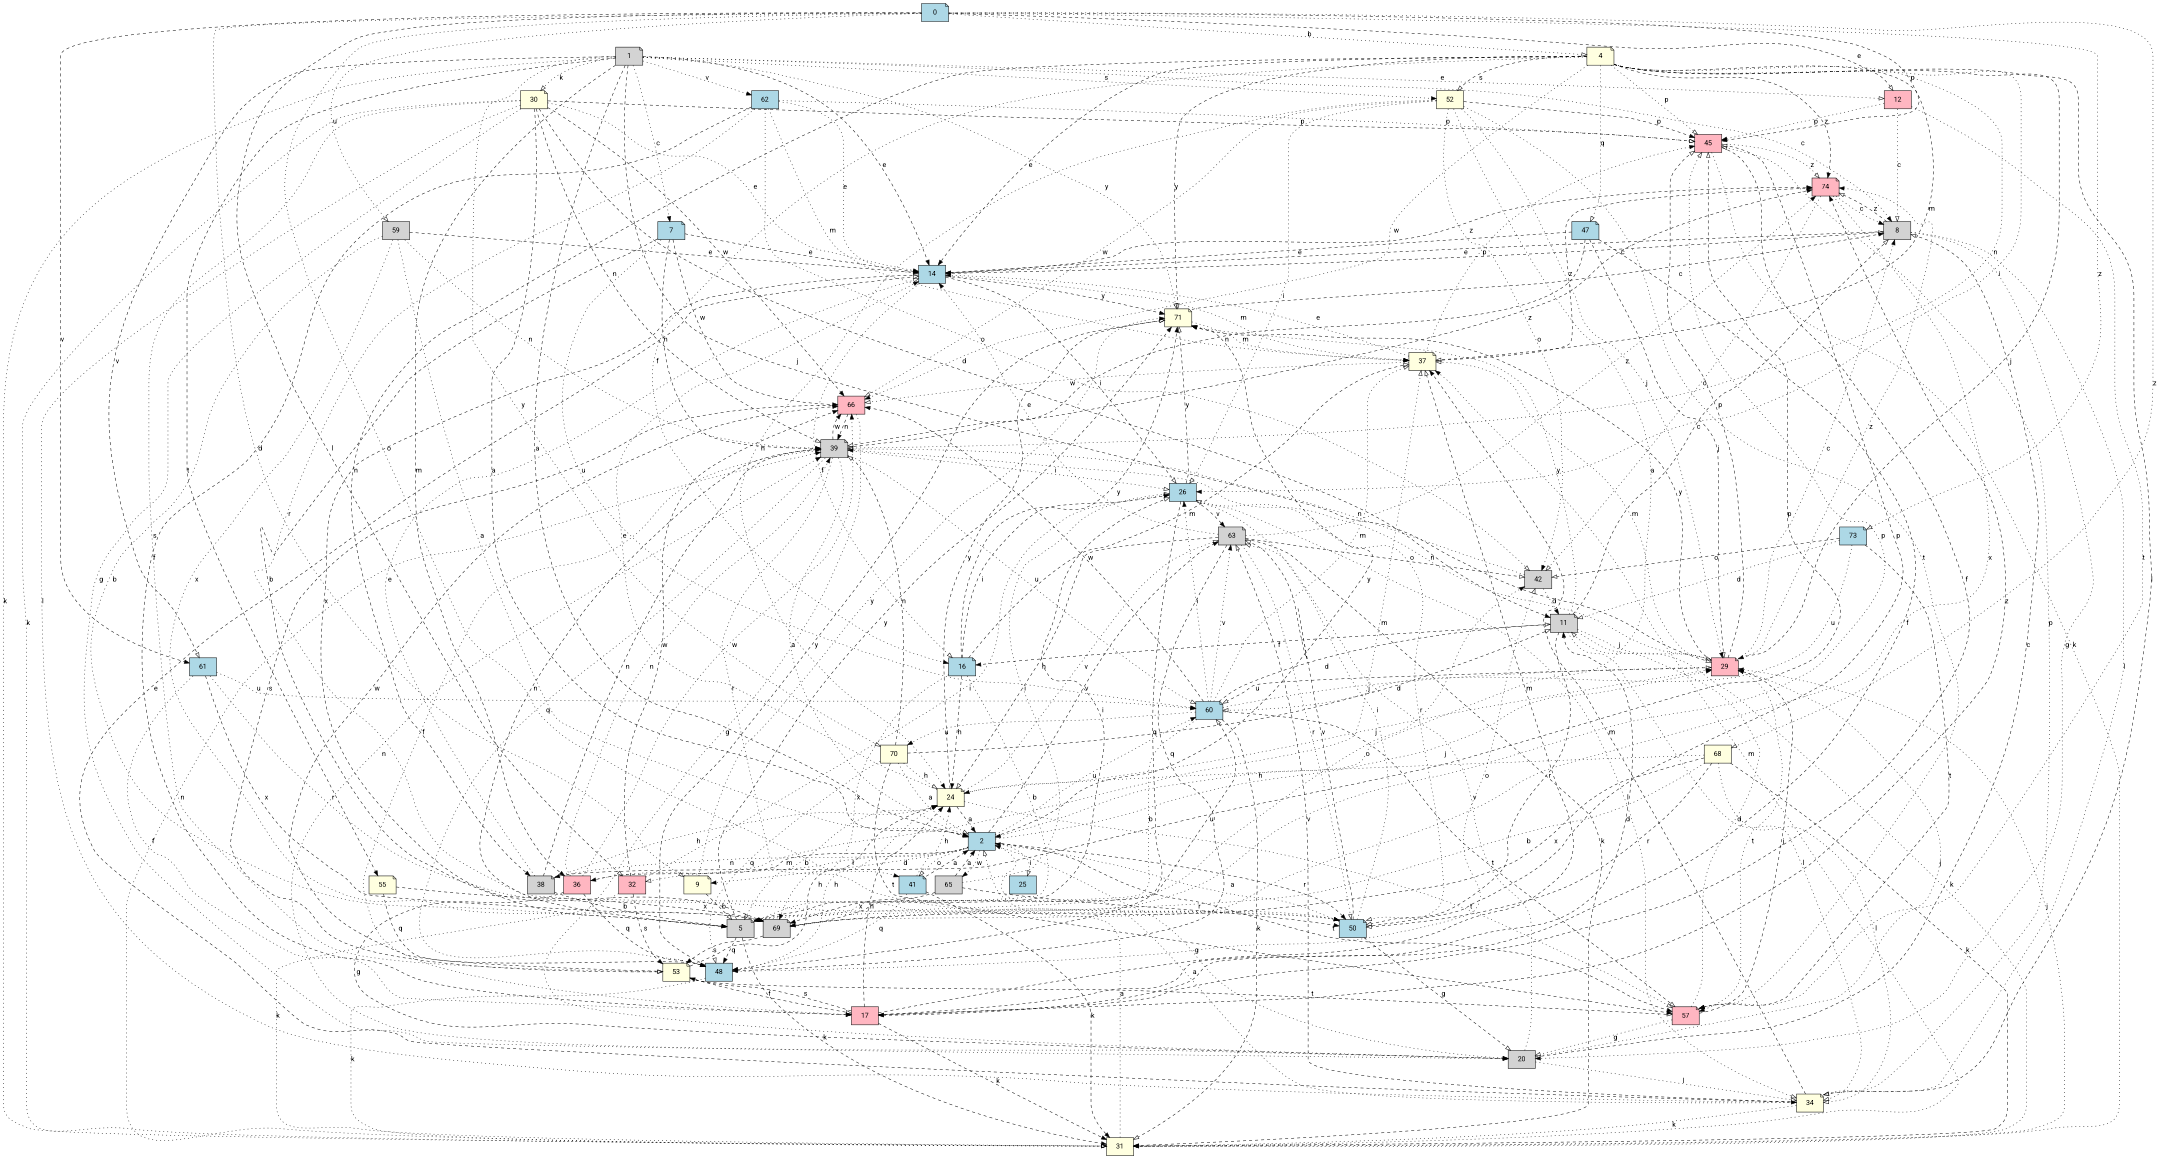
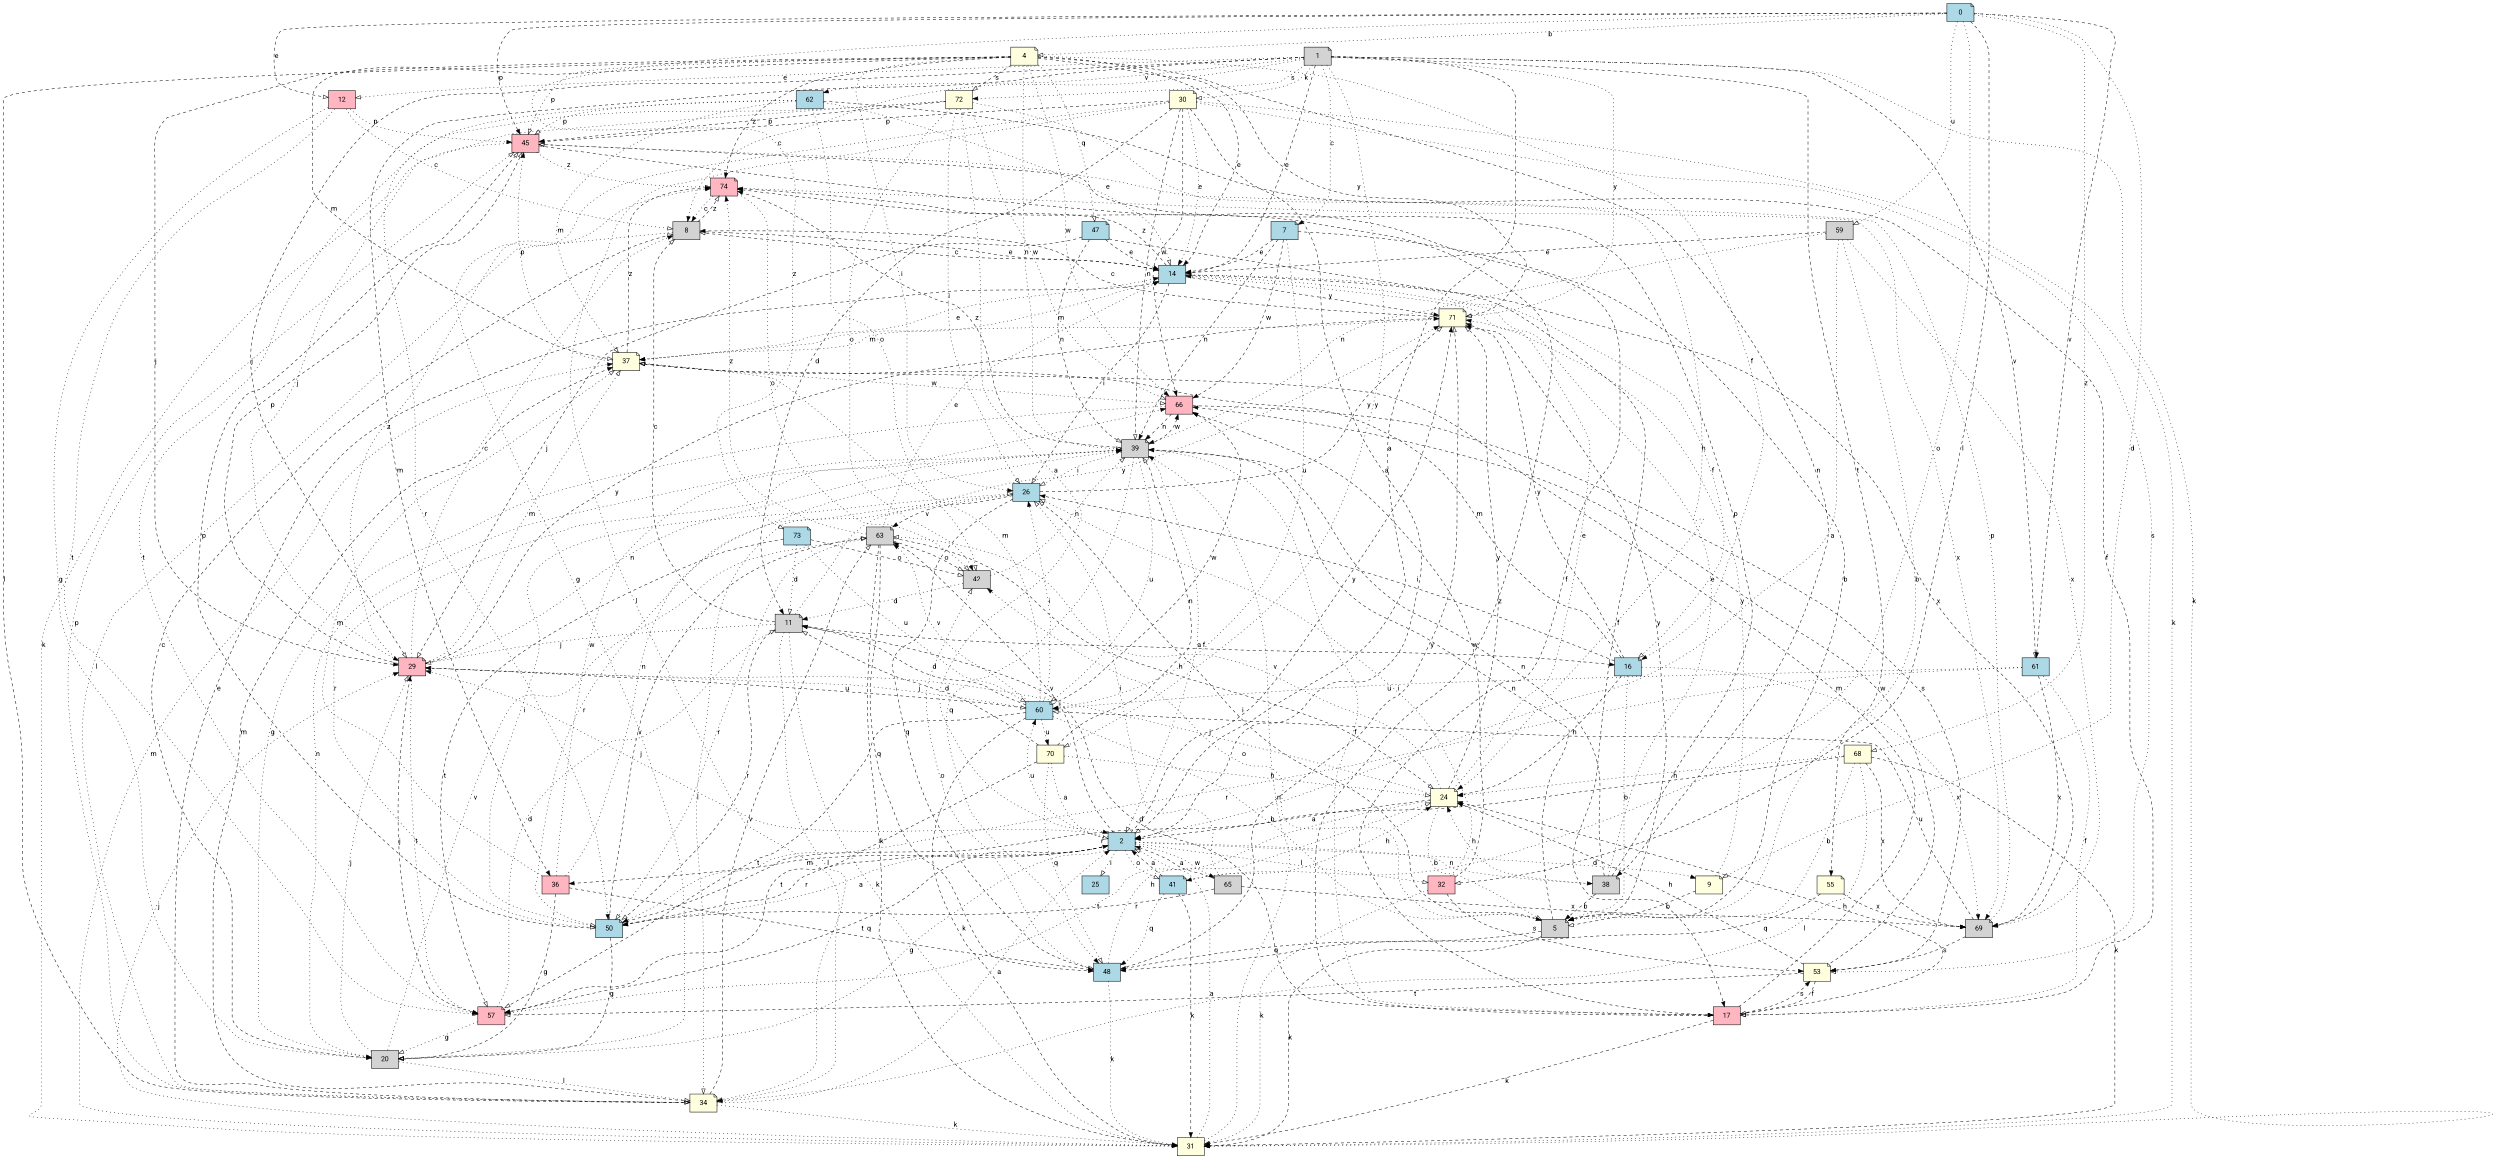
(1450, 100) -> (959, 100)
(2061, 797) -> (59, 604)
